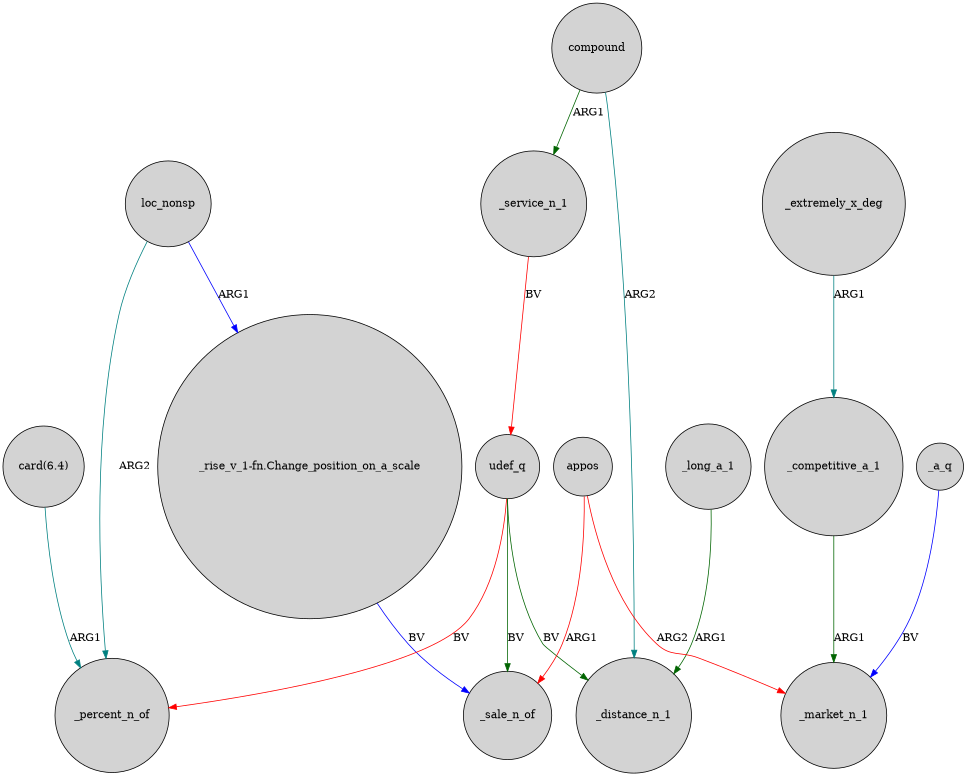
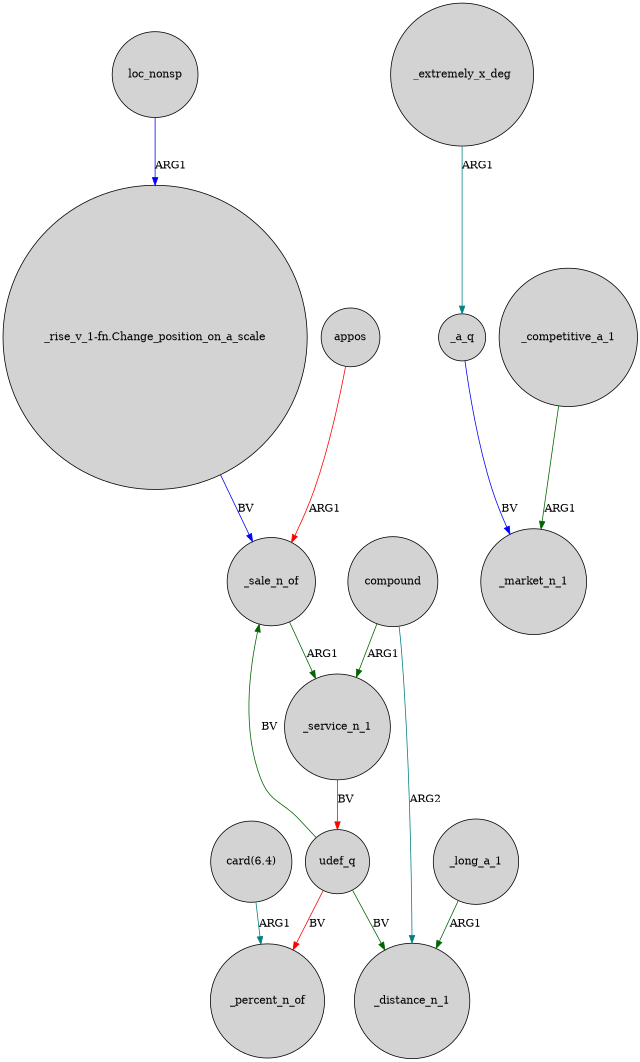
(834, 333) -> (462, 226)
(102, 443) -> none
(645, 631) -> none
none -> (301, 647)
